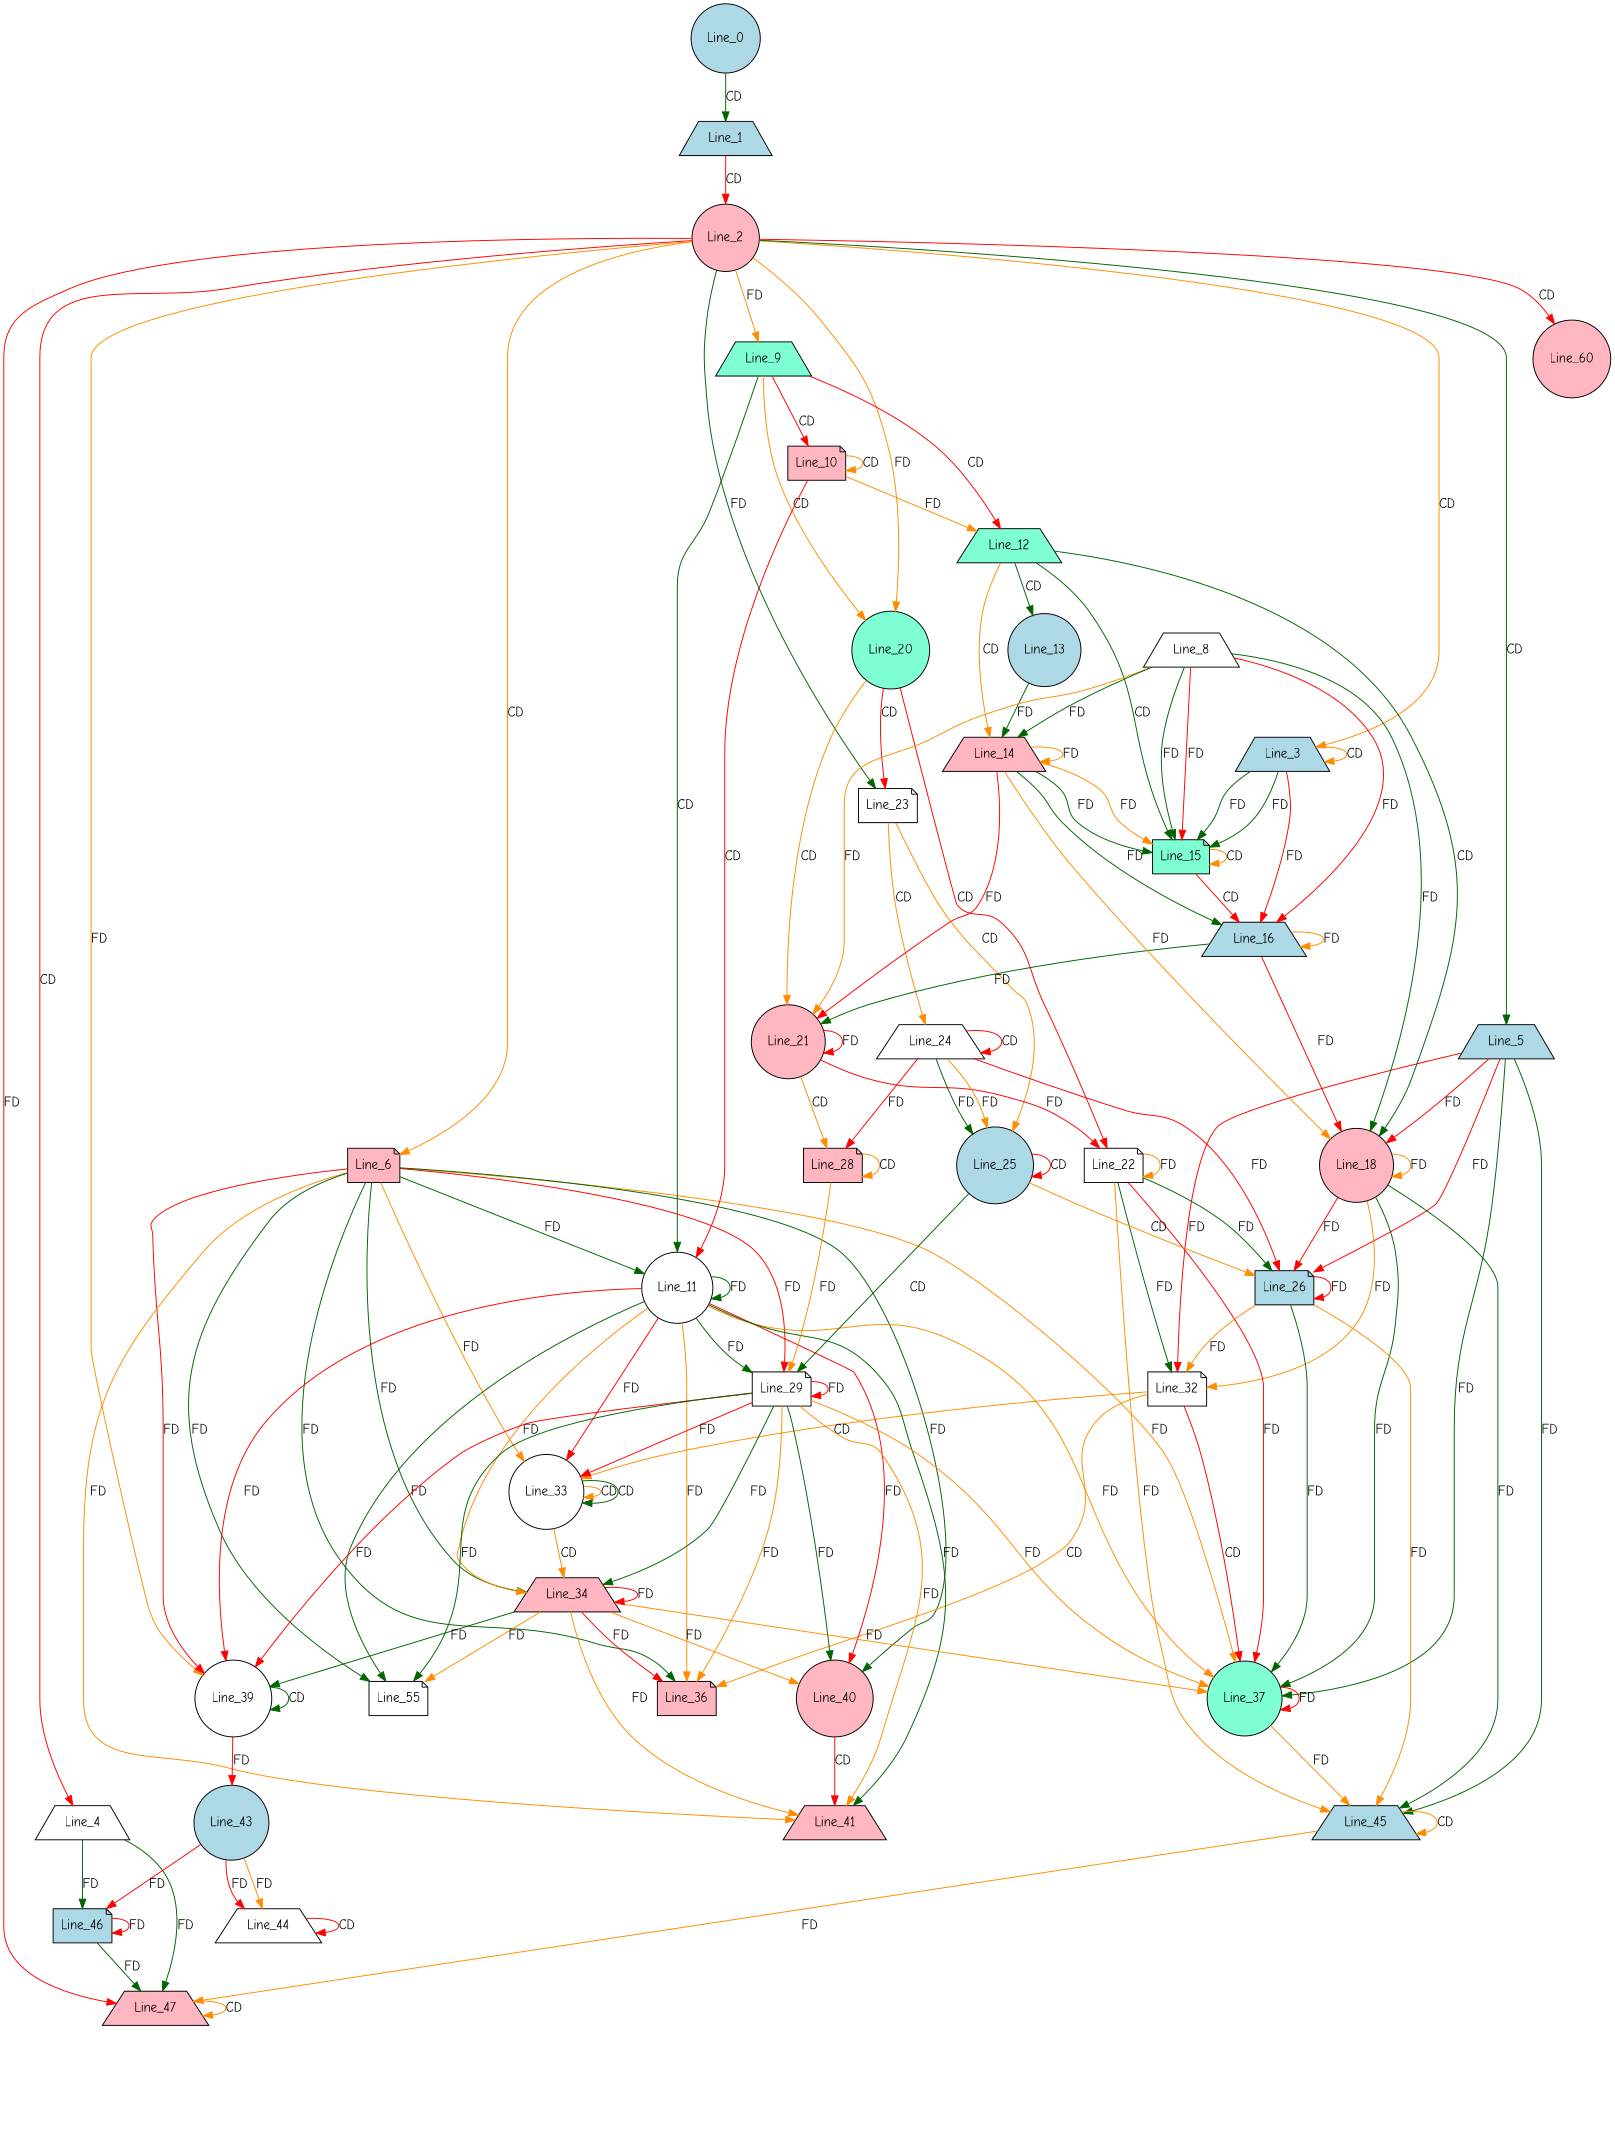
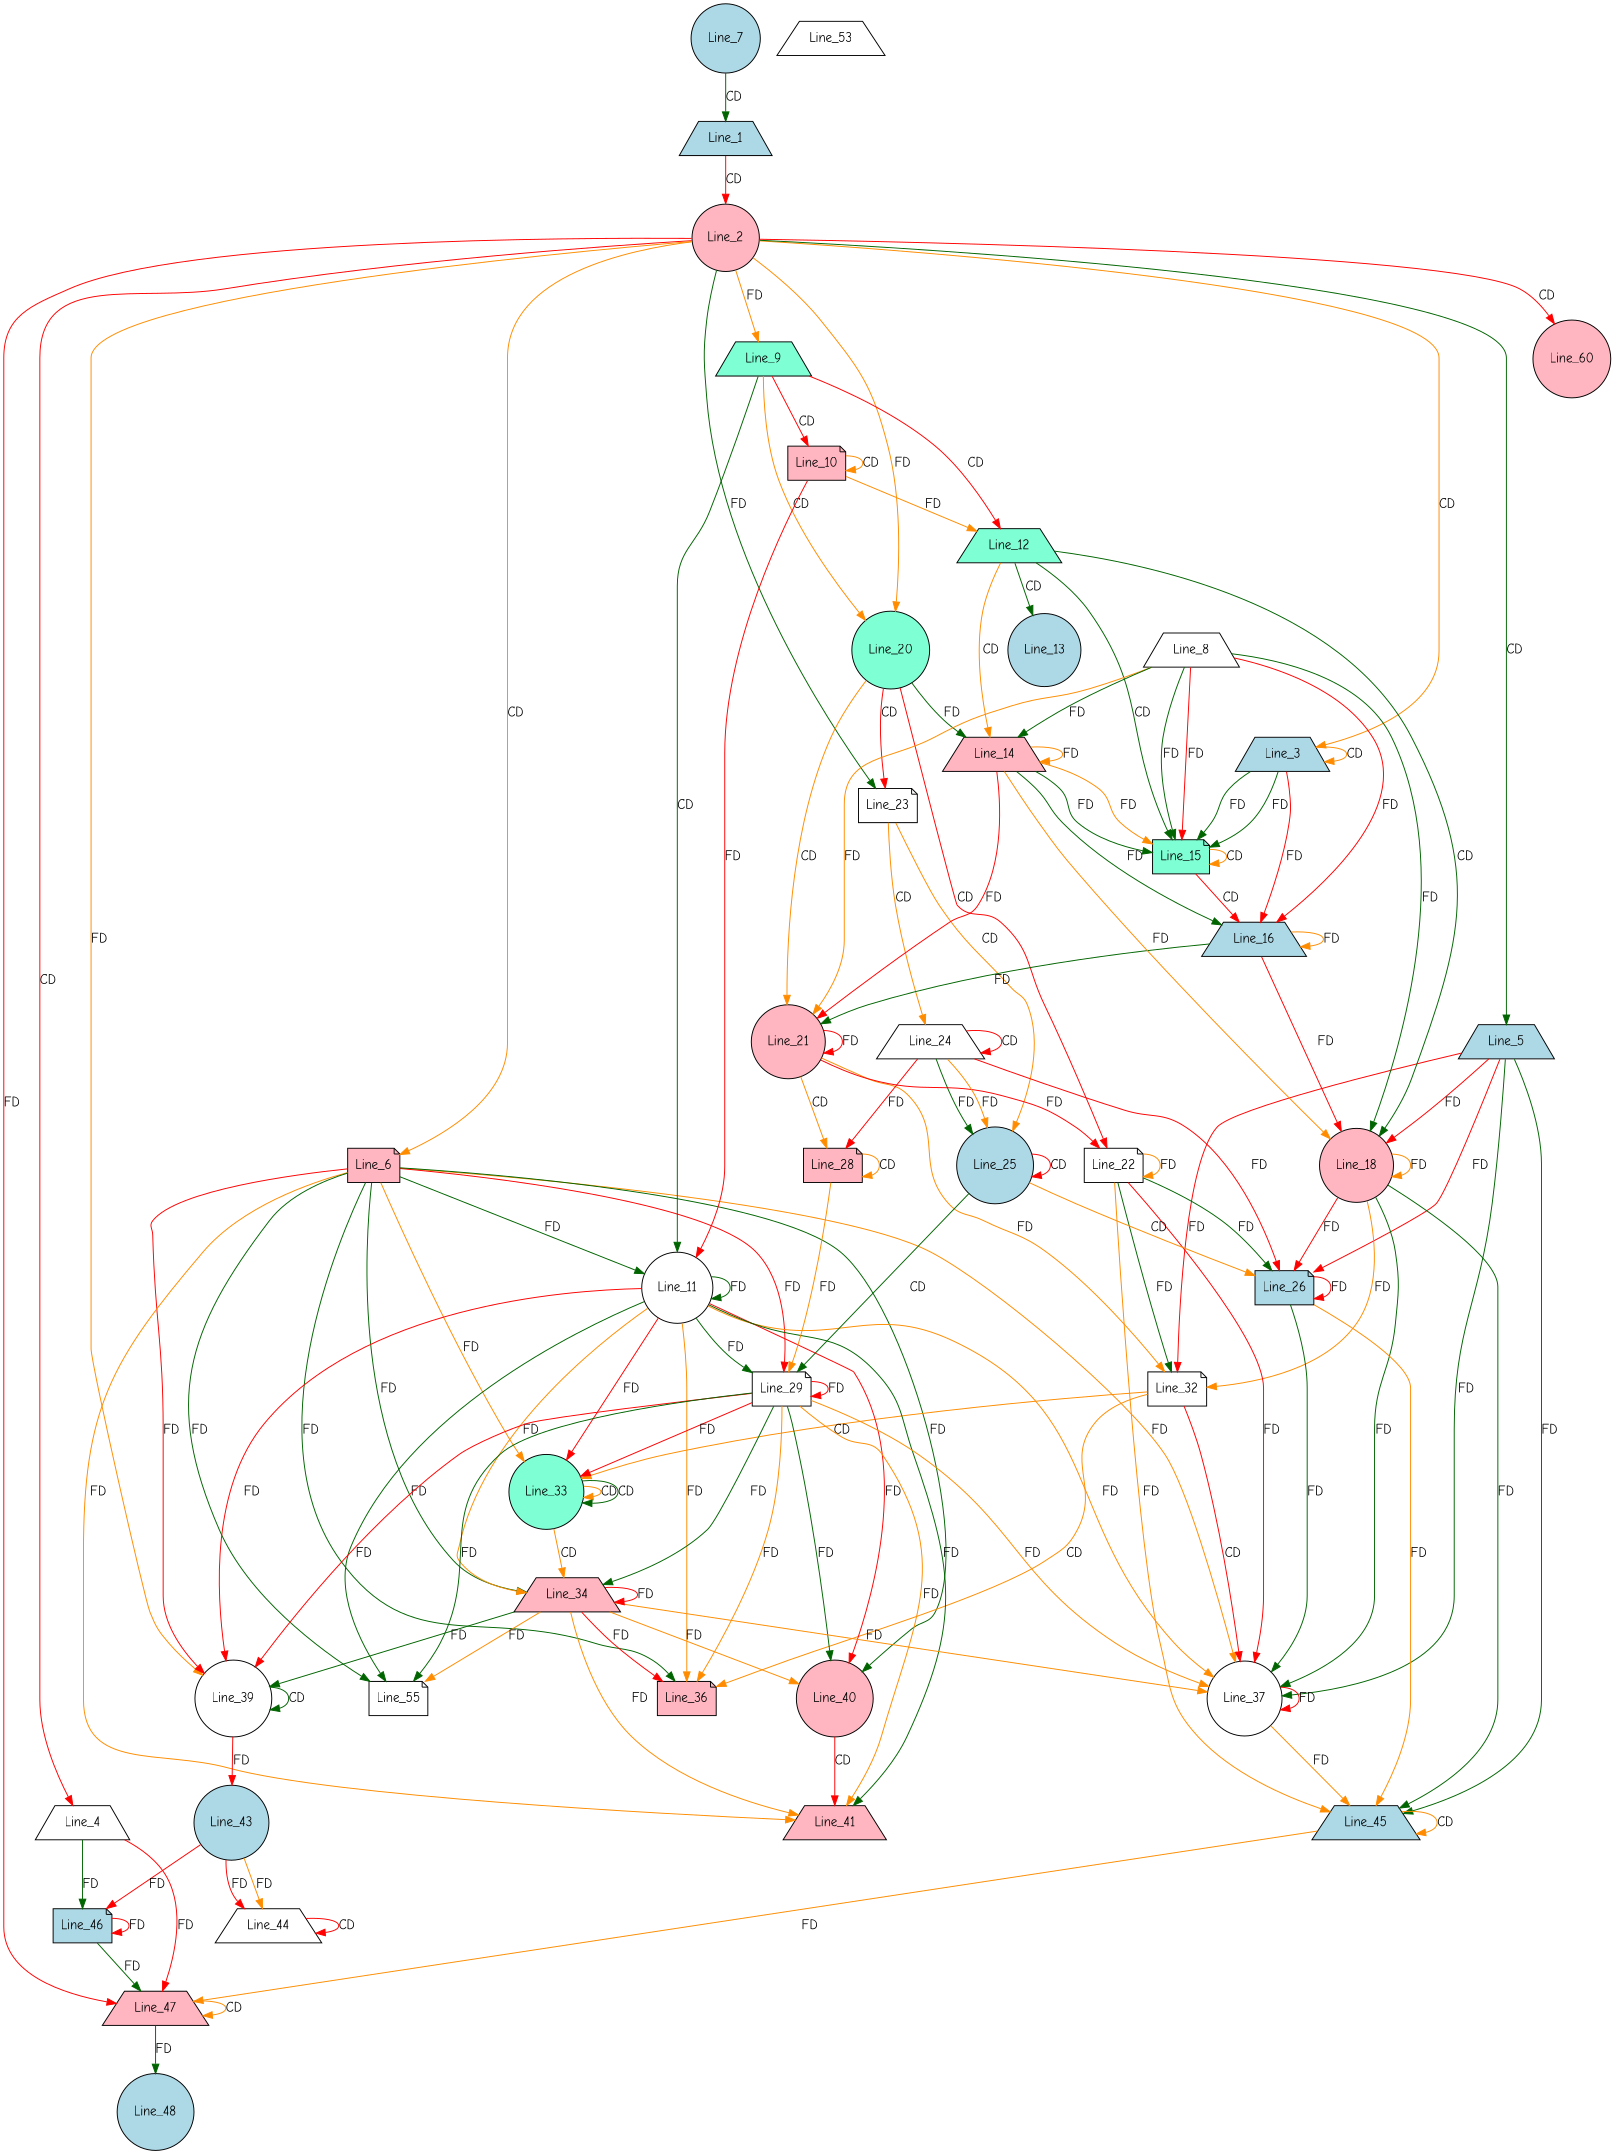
(726, 38) -> (726, 38)
none -> (831, 38)
(1015, 711) -> (933, 709)
(733, 857) -> (733, 857)
(1220, 1331) -> (973, 1216)
(546, 1492) -> (546, 1492)
(1245, 1699) -> (1245, 1699)
(175, 1901) -> (175, 1901)
none -> (156, 2112)
